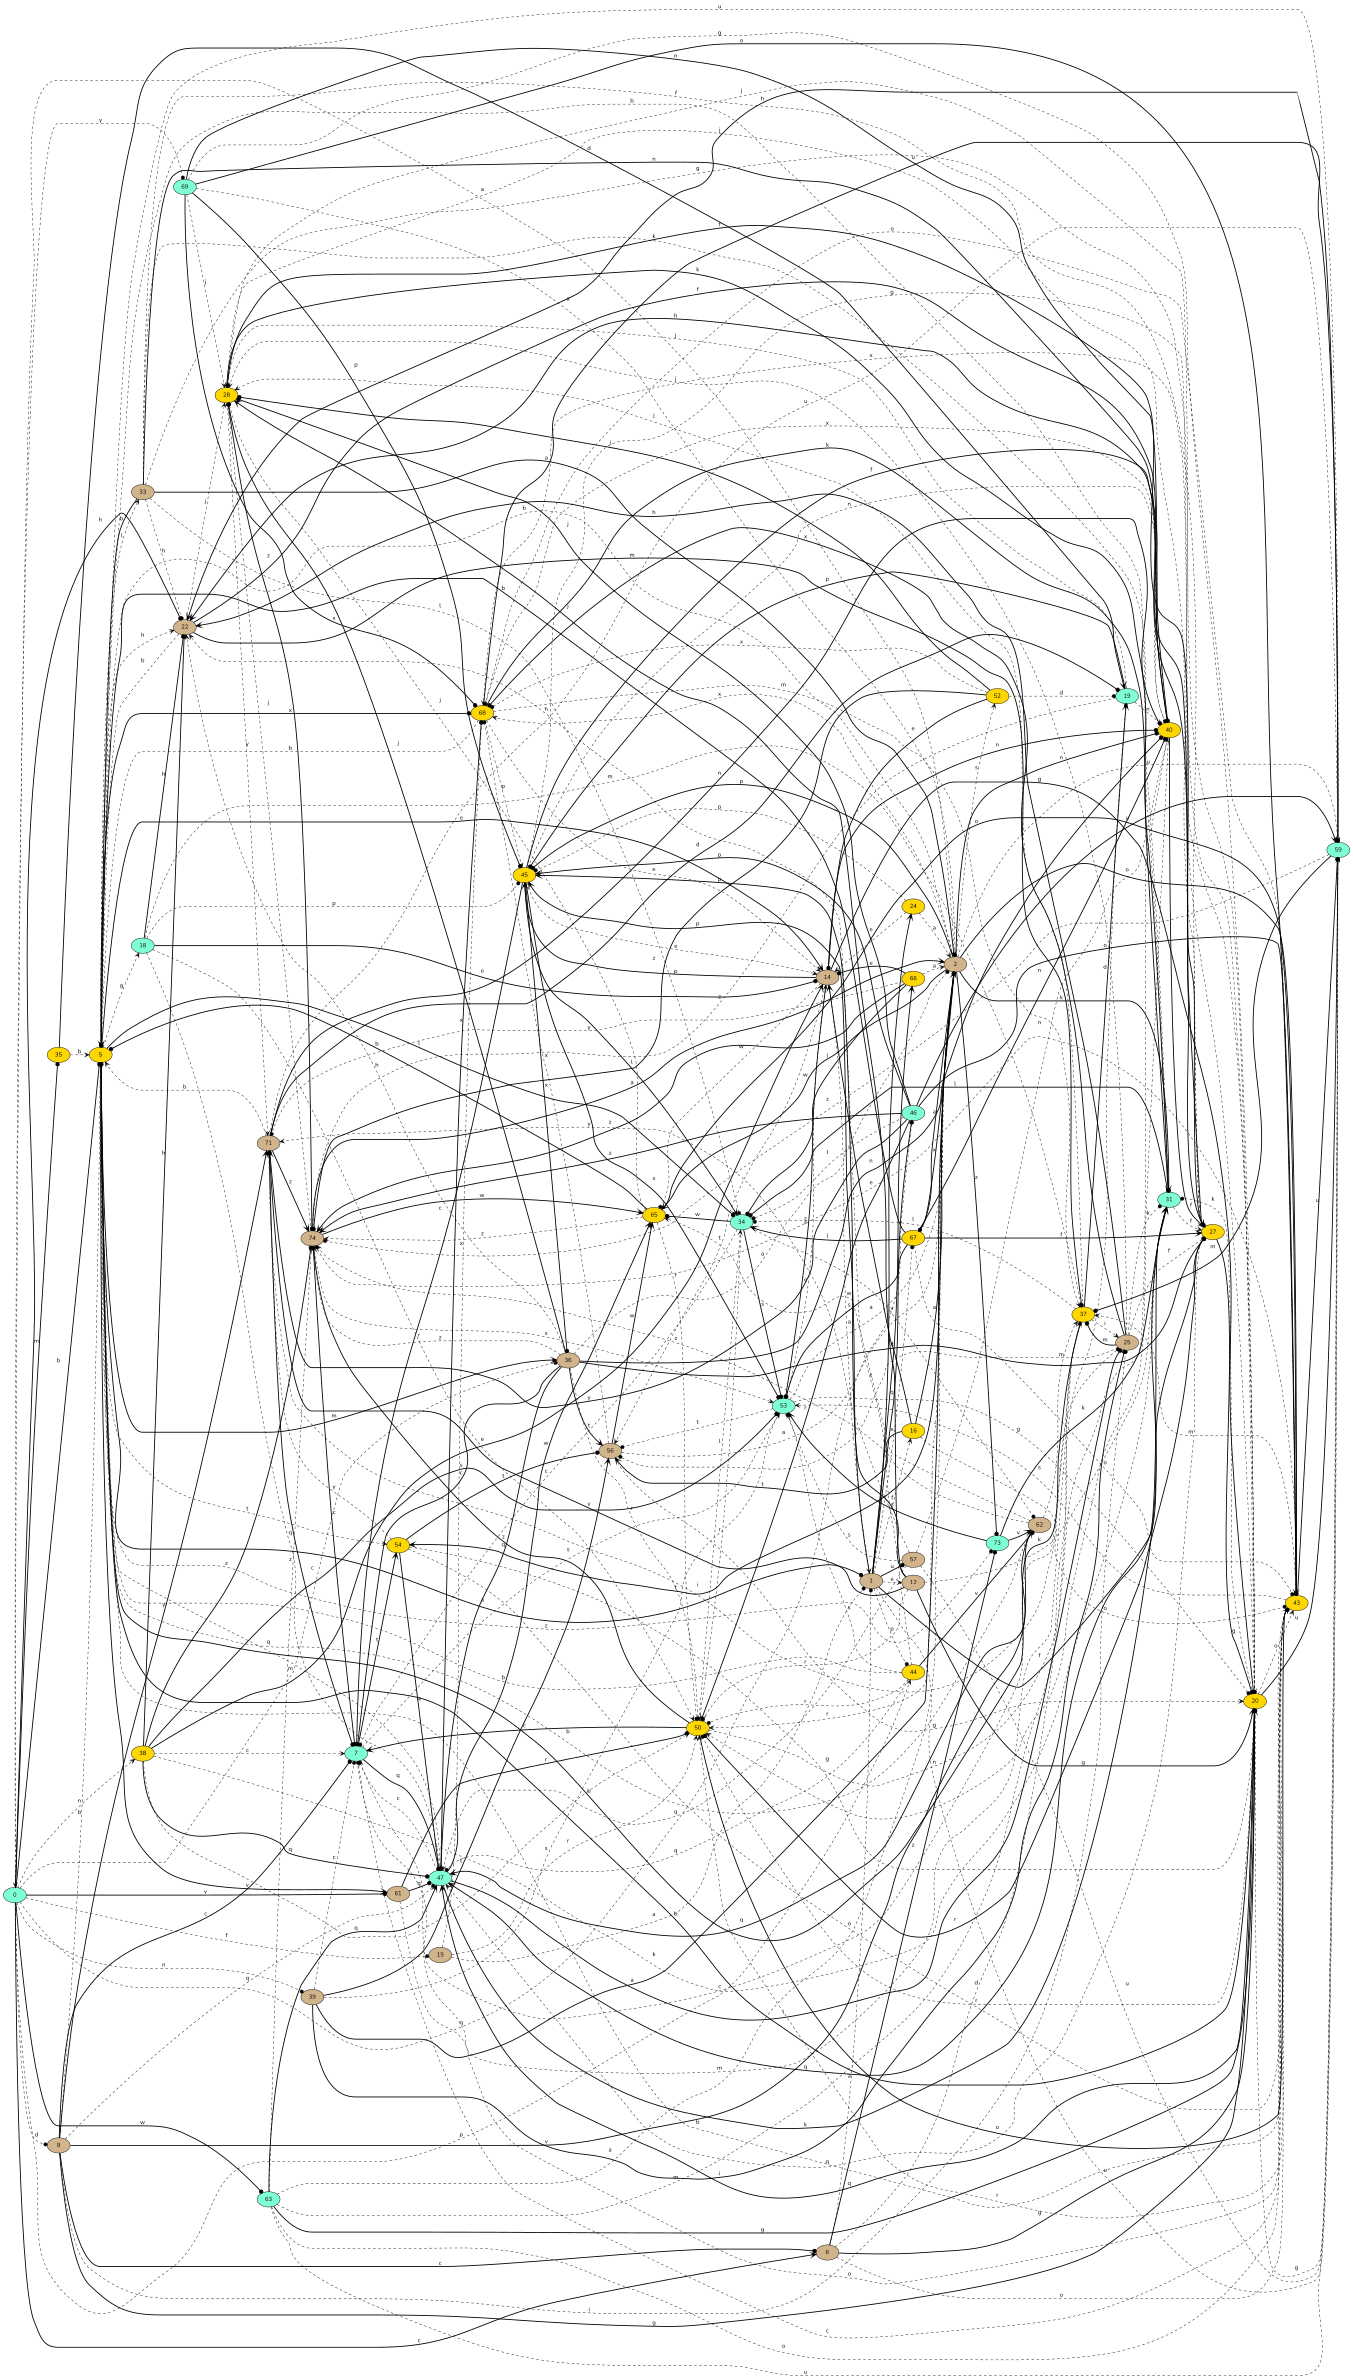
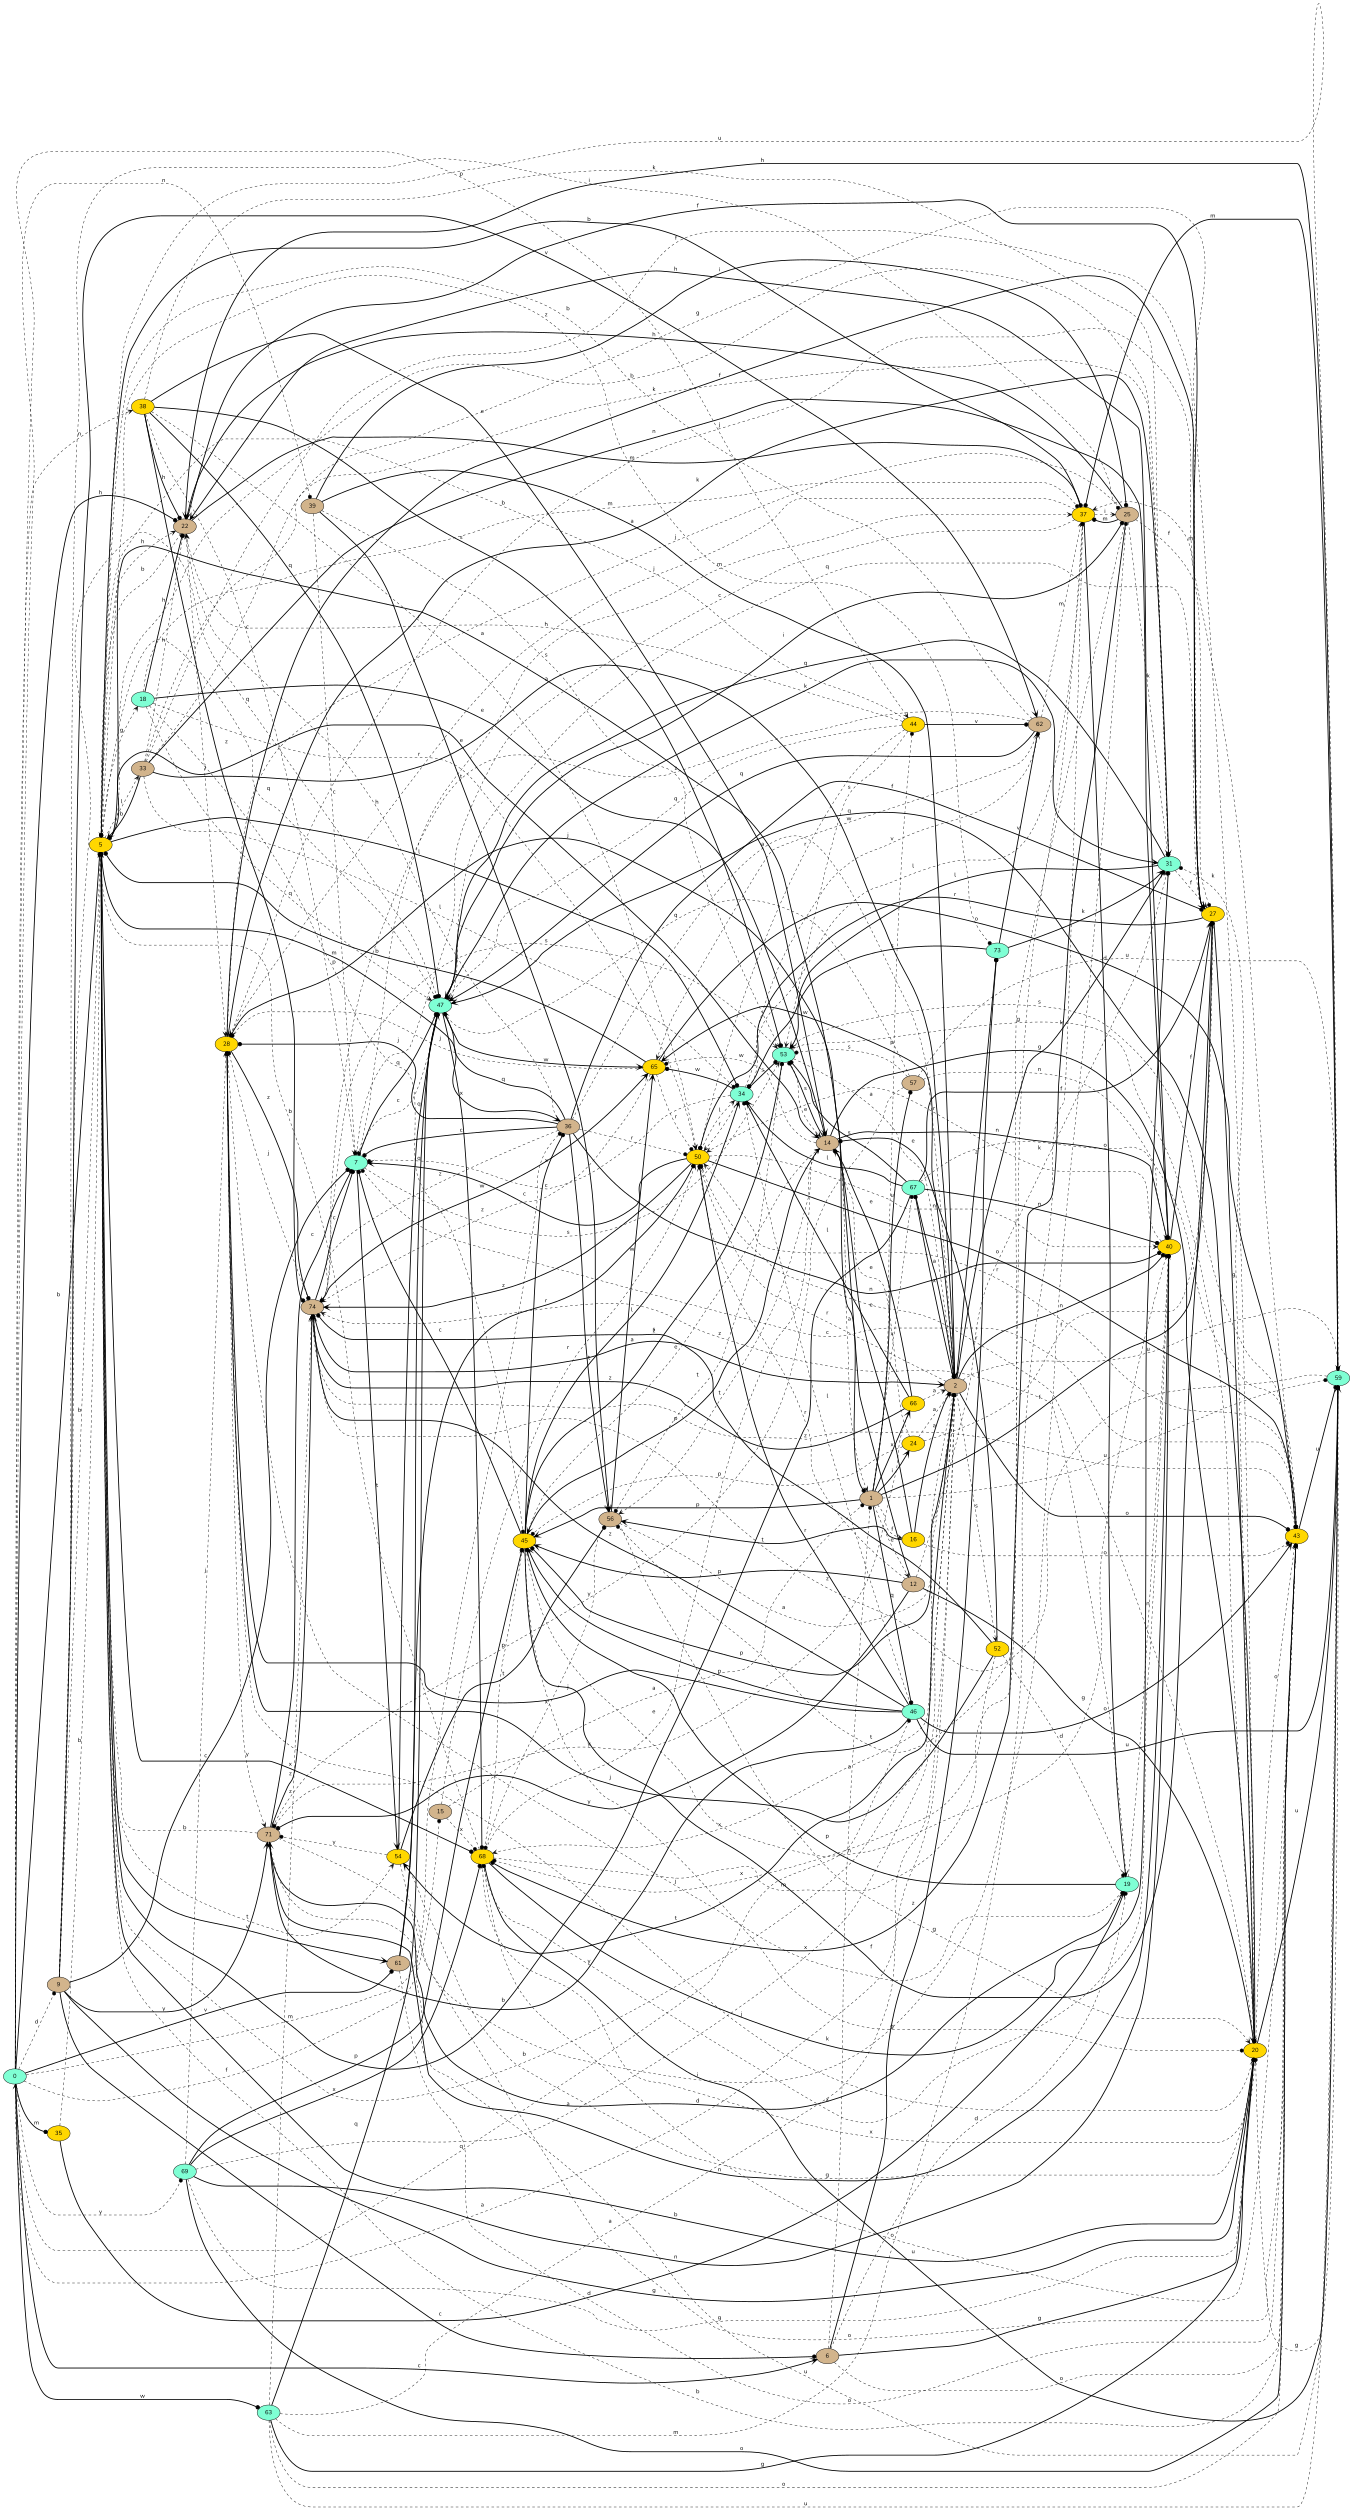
(913, 1238) -> (913, 1188)
none -> (1191, 1270)
